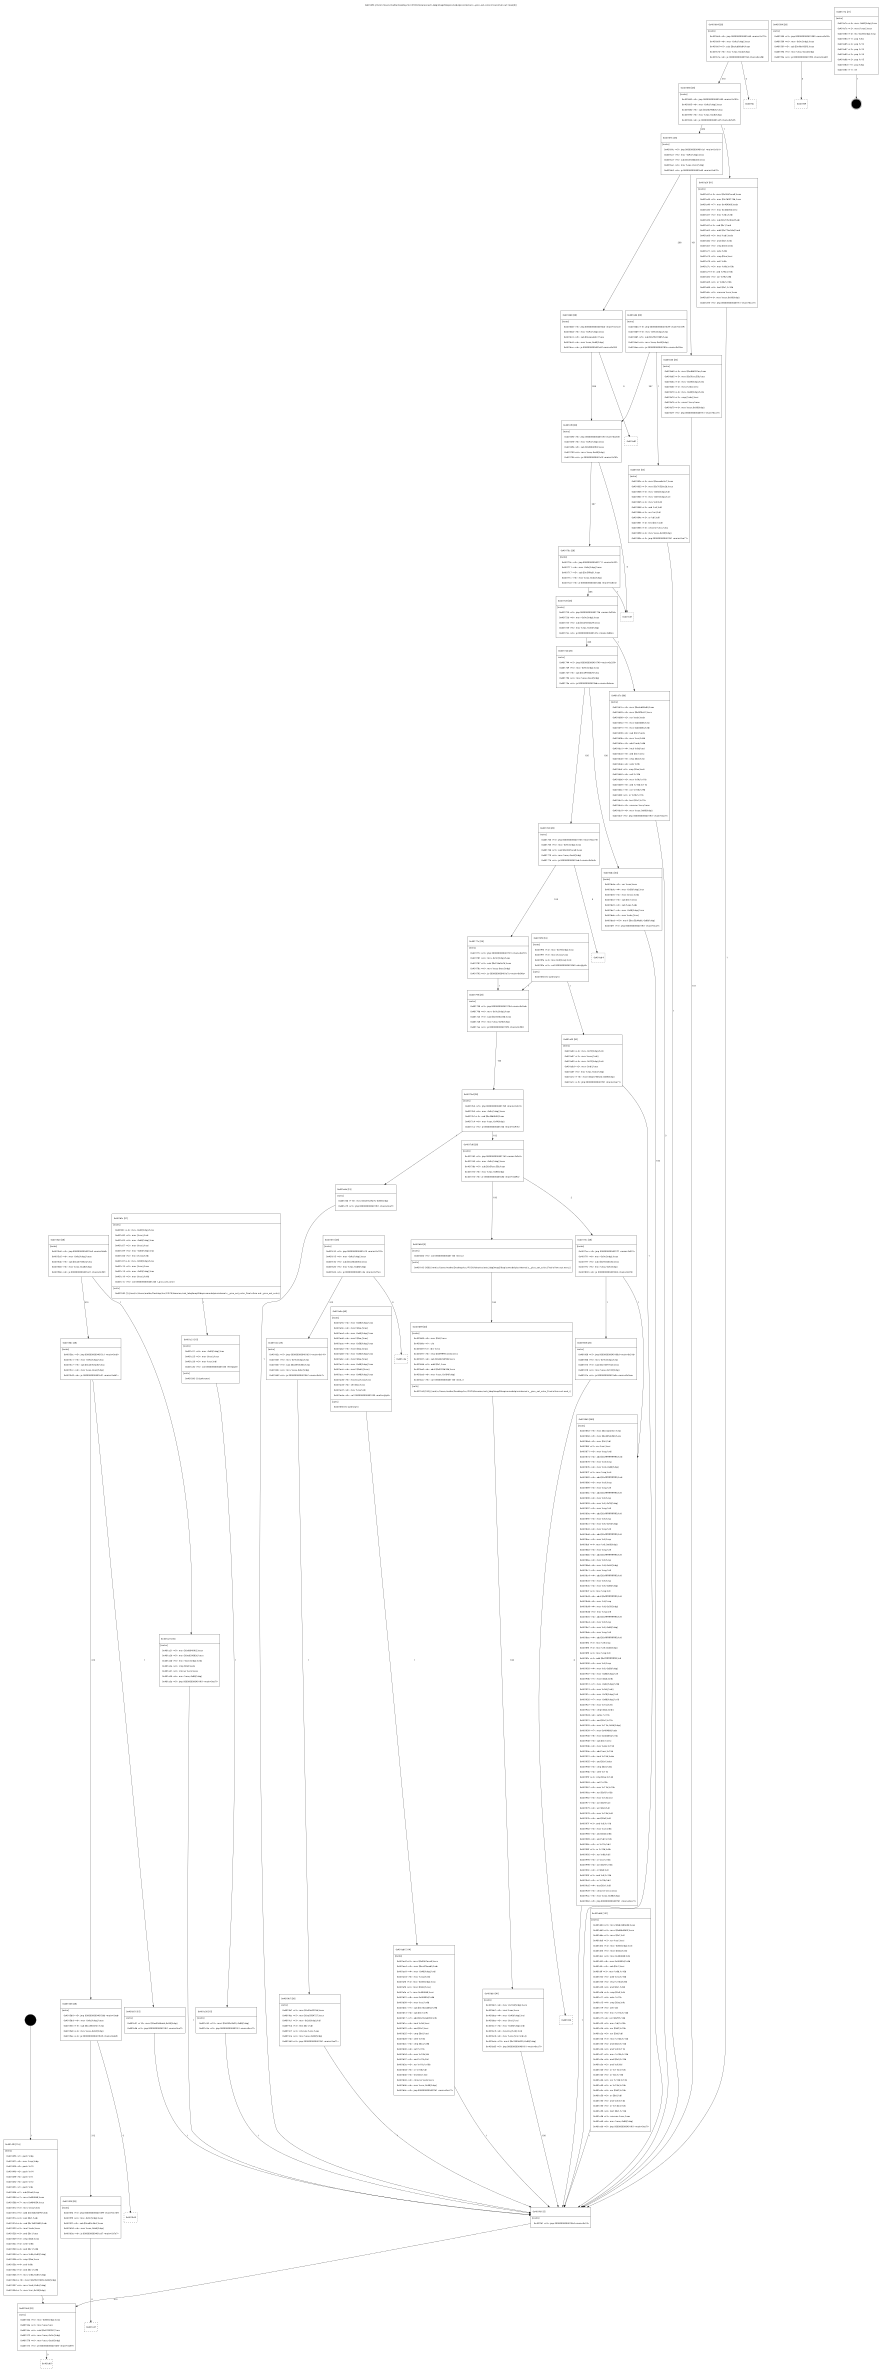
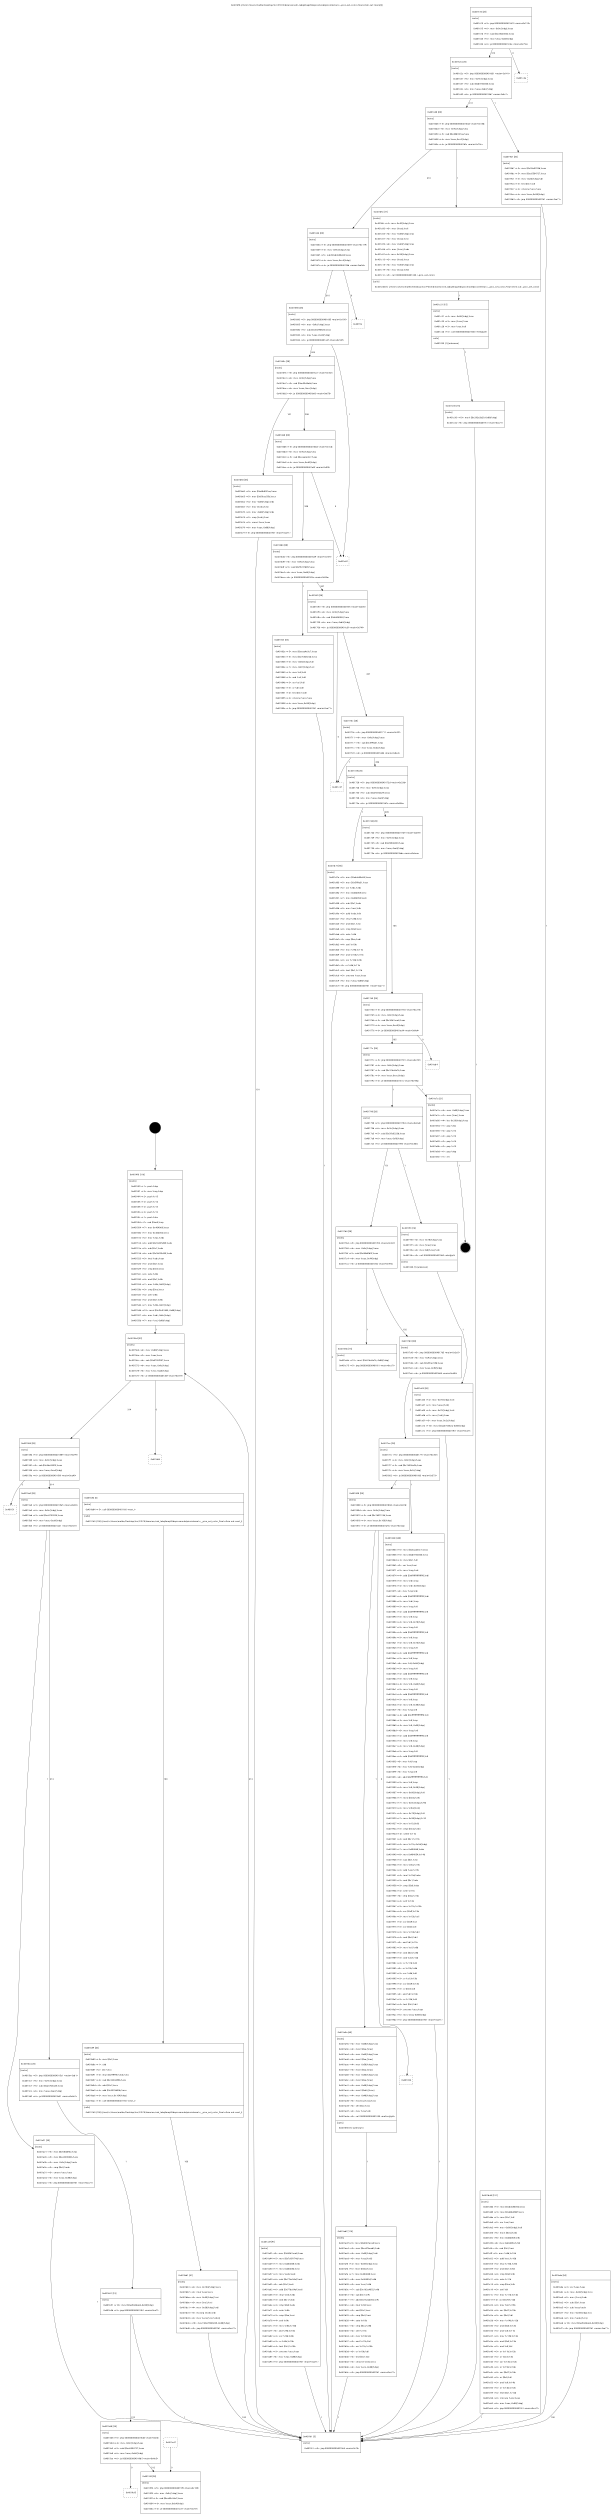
none -> (456, 128)
(727, 150) -> (349, 449)
(592, 386) -> (303, 506)
(596, 779) -> none
(528, 985) -> (410, 1185)
none -> (421, 1090)
(492, 1210) -> none
none -> (101, 1409)
none -> (49, 1484)
(91, 1689) -> (131, 2367)
none -> (364, 1778)
(261, 1786) -> none
(91, 2280) -> (171, 2459)
